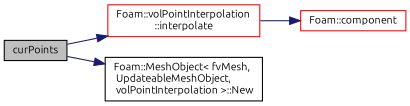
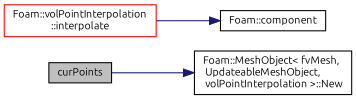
(353, 21) -> (273, 21)
(82, 41) -> none
